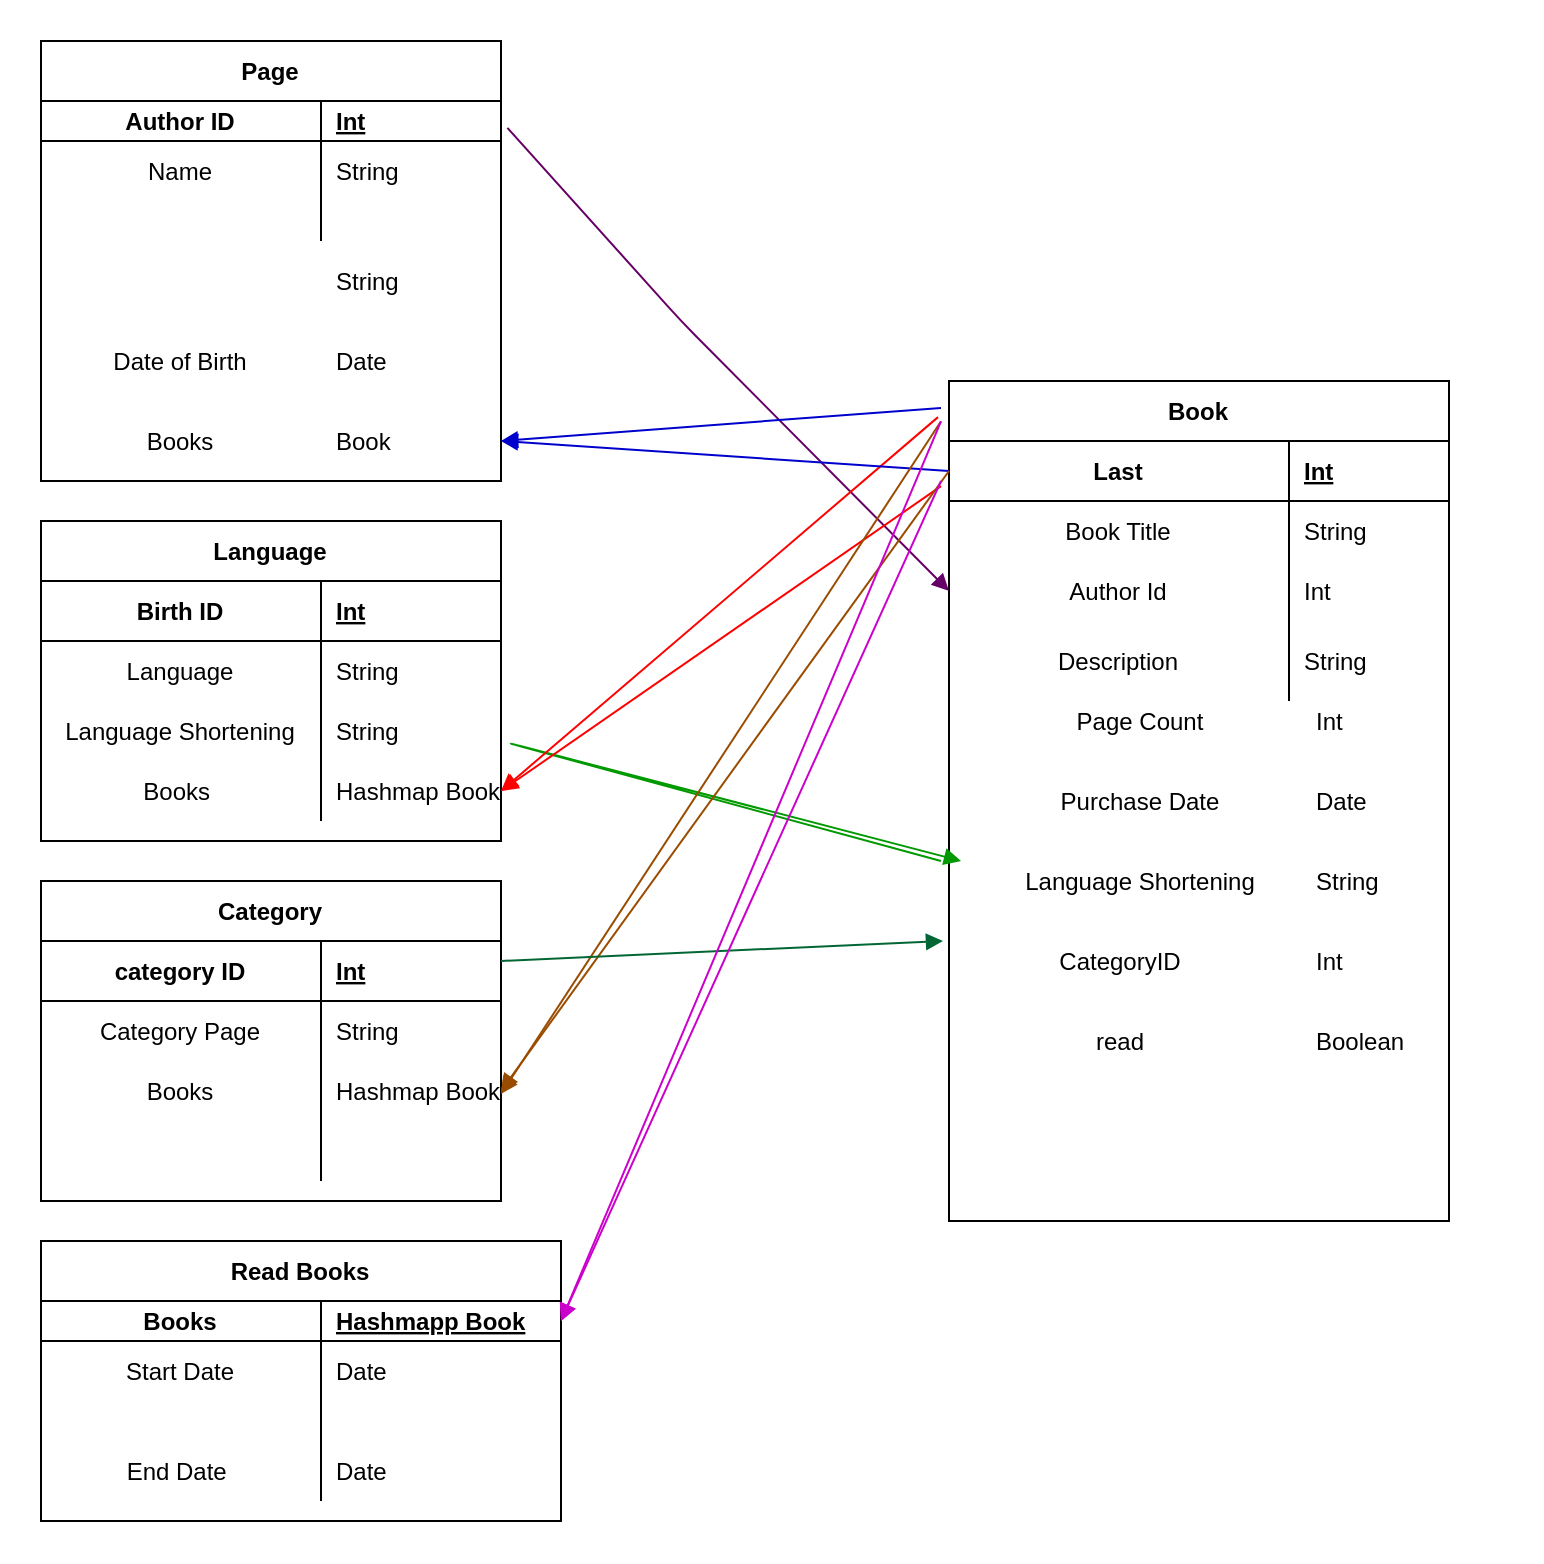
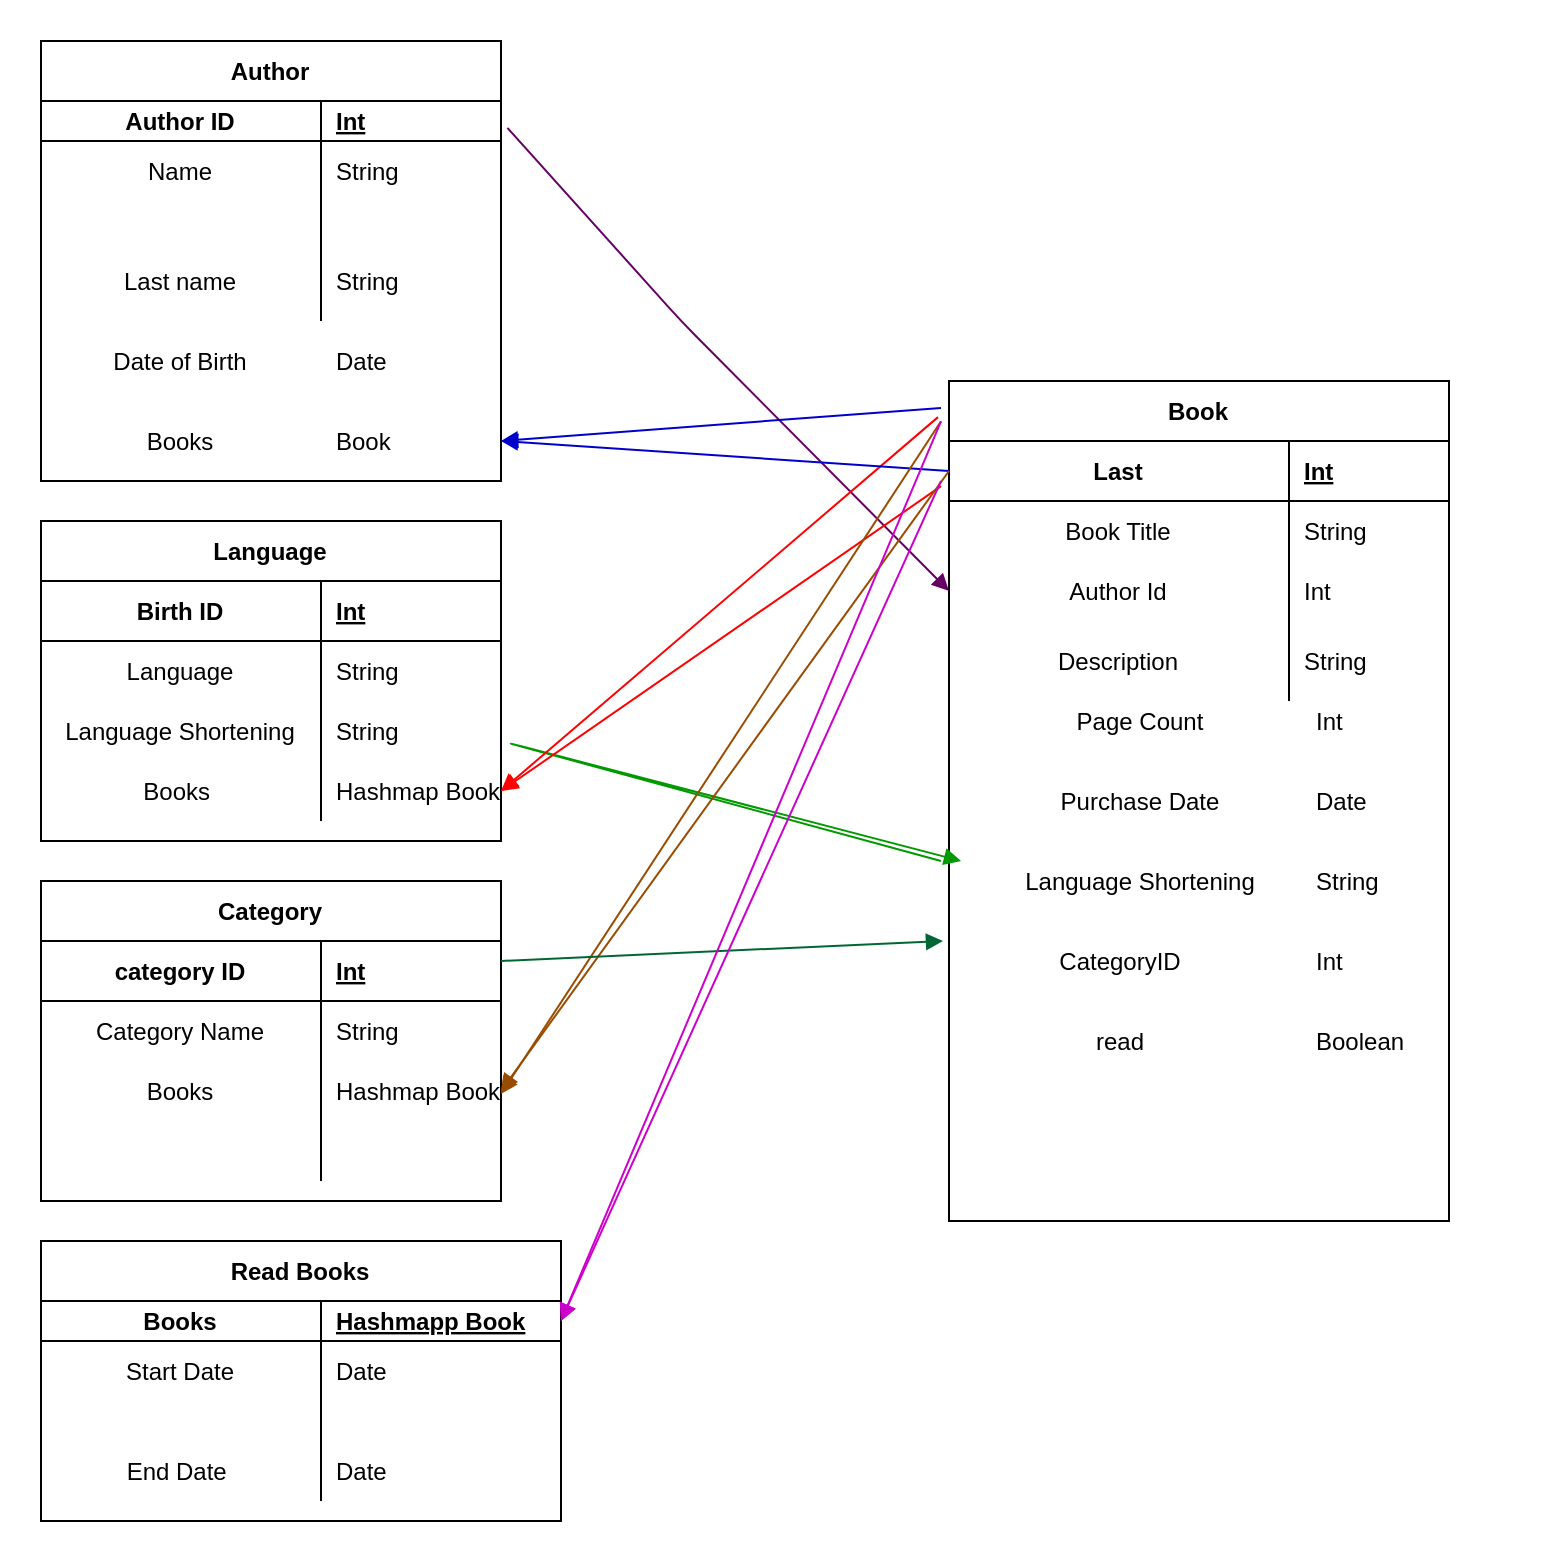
(270, 72) -> (270, 72)
none -> (181, 281)
(180, 1032) -> (180, 1032)
